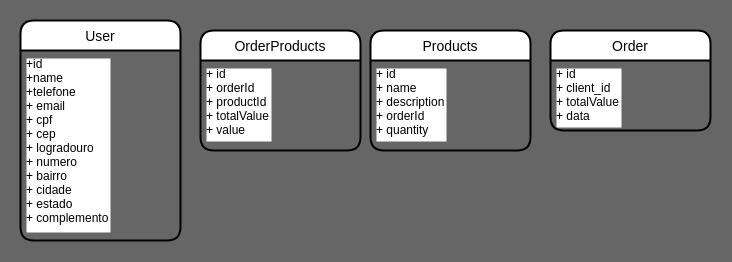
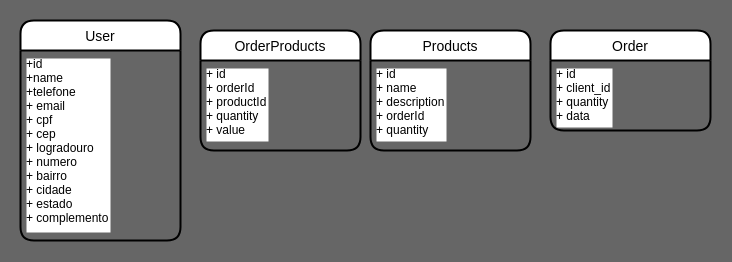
(216, 74) -> (216, 74)
(566, 74) -> (566, 74)
